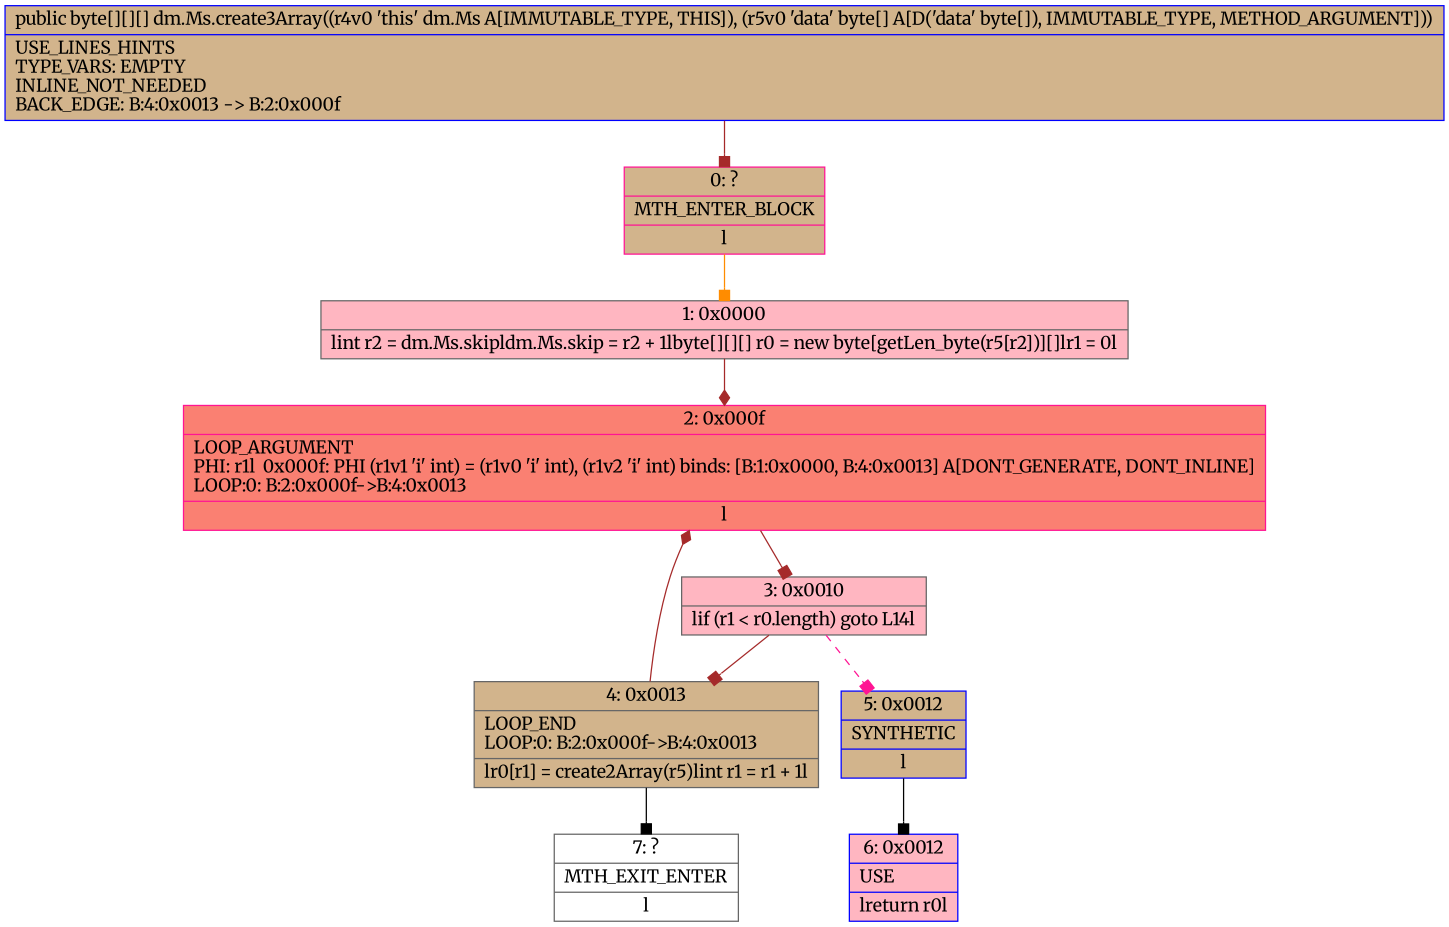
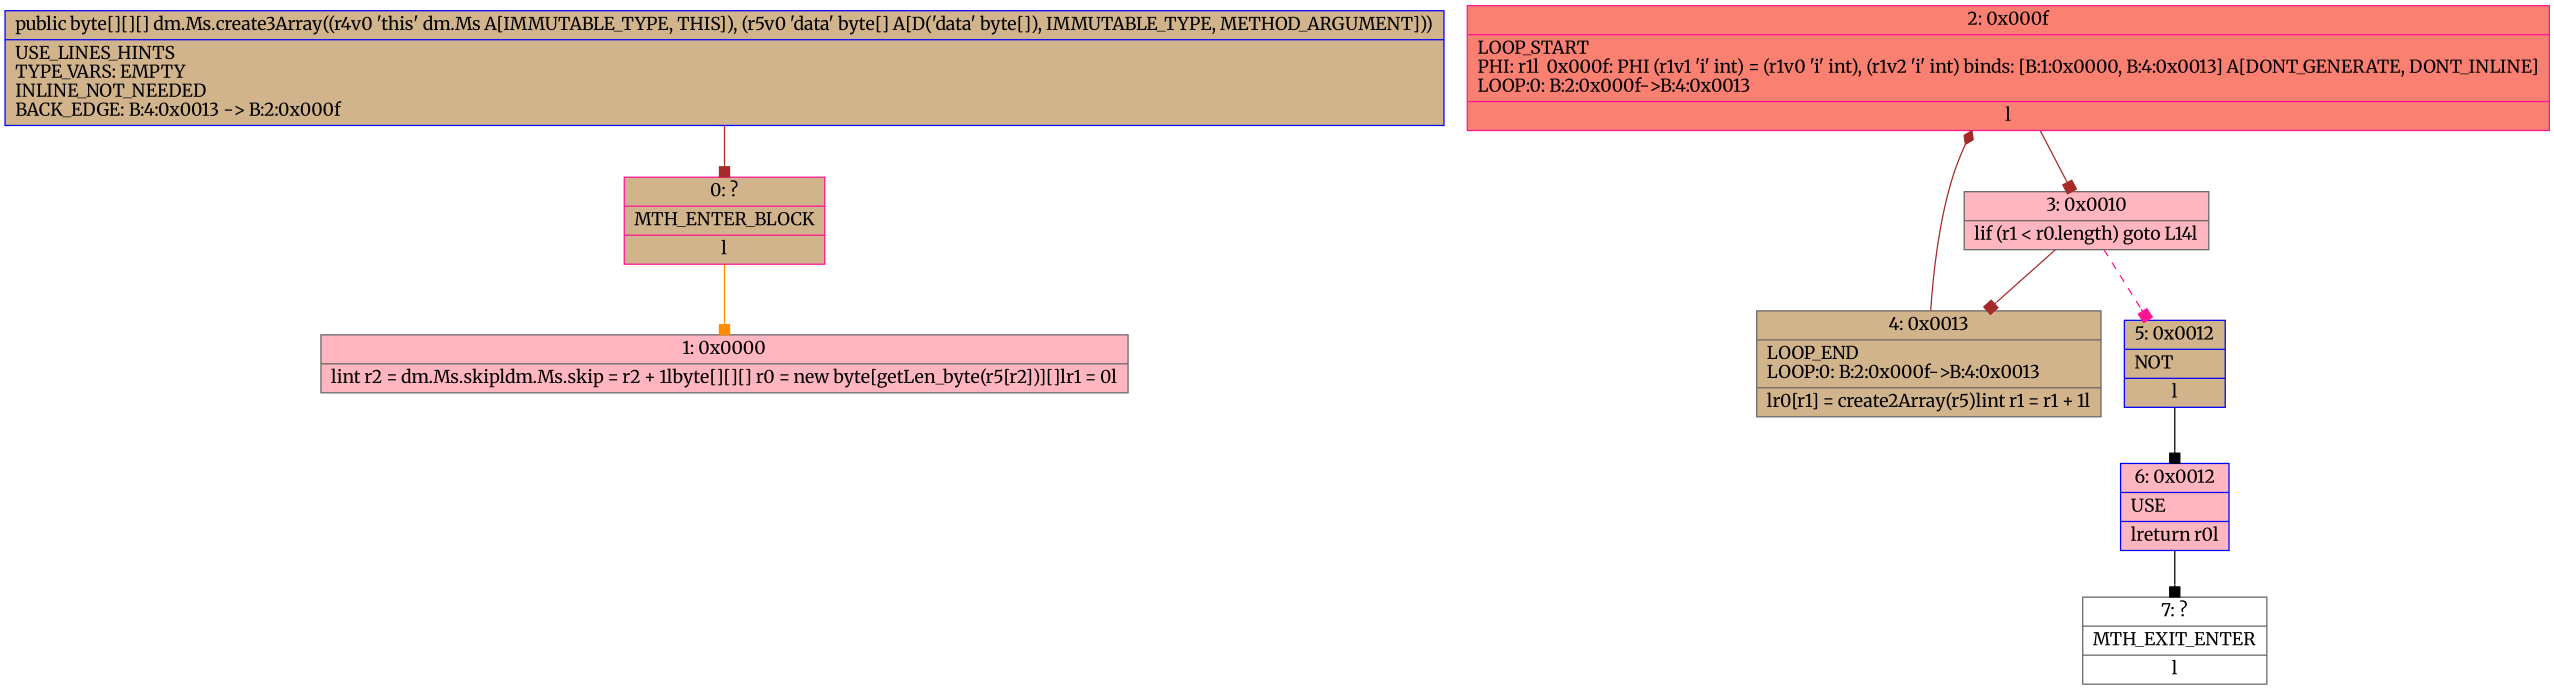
(725, 374) -> none
(274, 448) -> (1534, 49)
(904, 734) -> (2154, 363)
(646, 805) -> (2175, 568)
